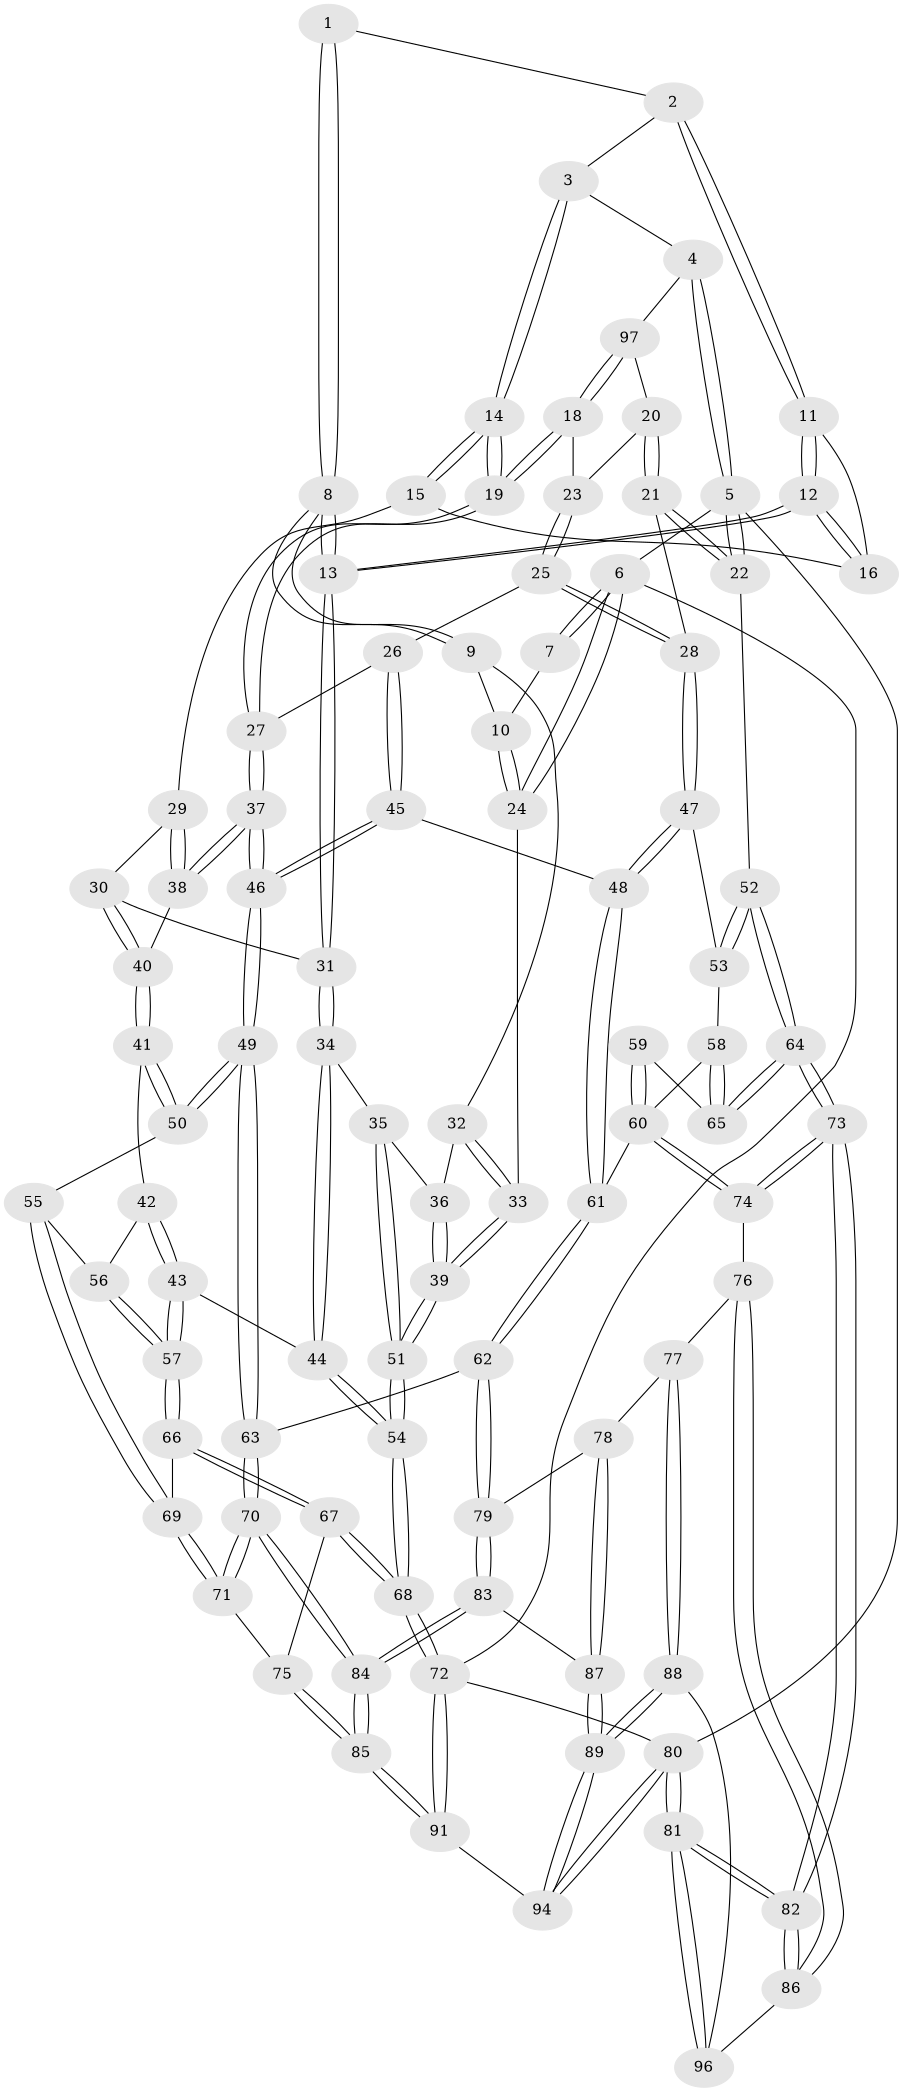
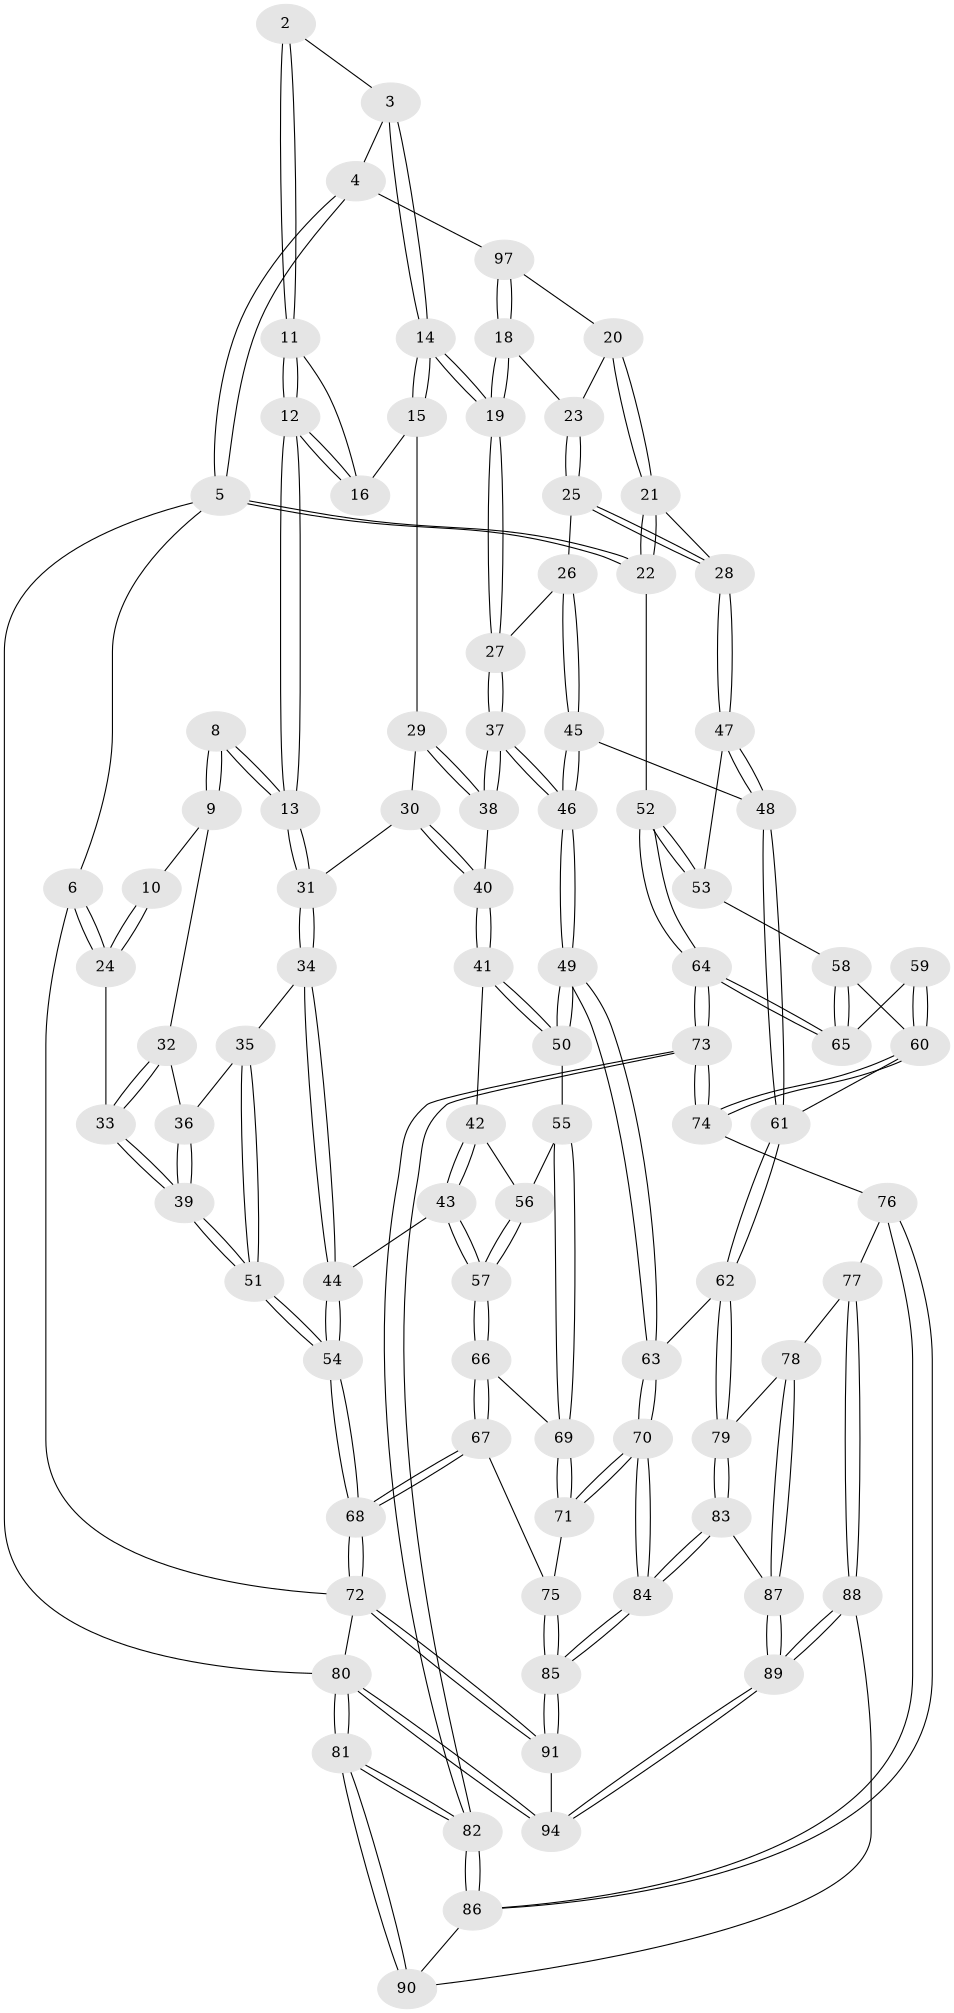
(329, 24) -> none
(550, 653) -> none
(704, 2068) -> (407, 1989)
